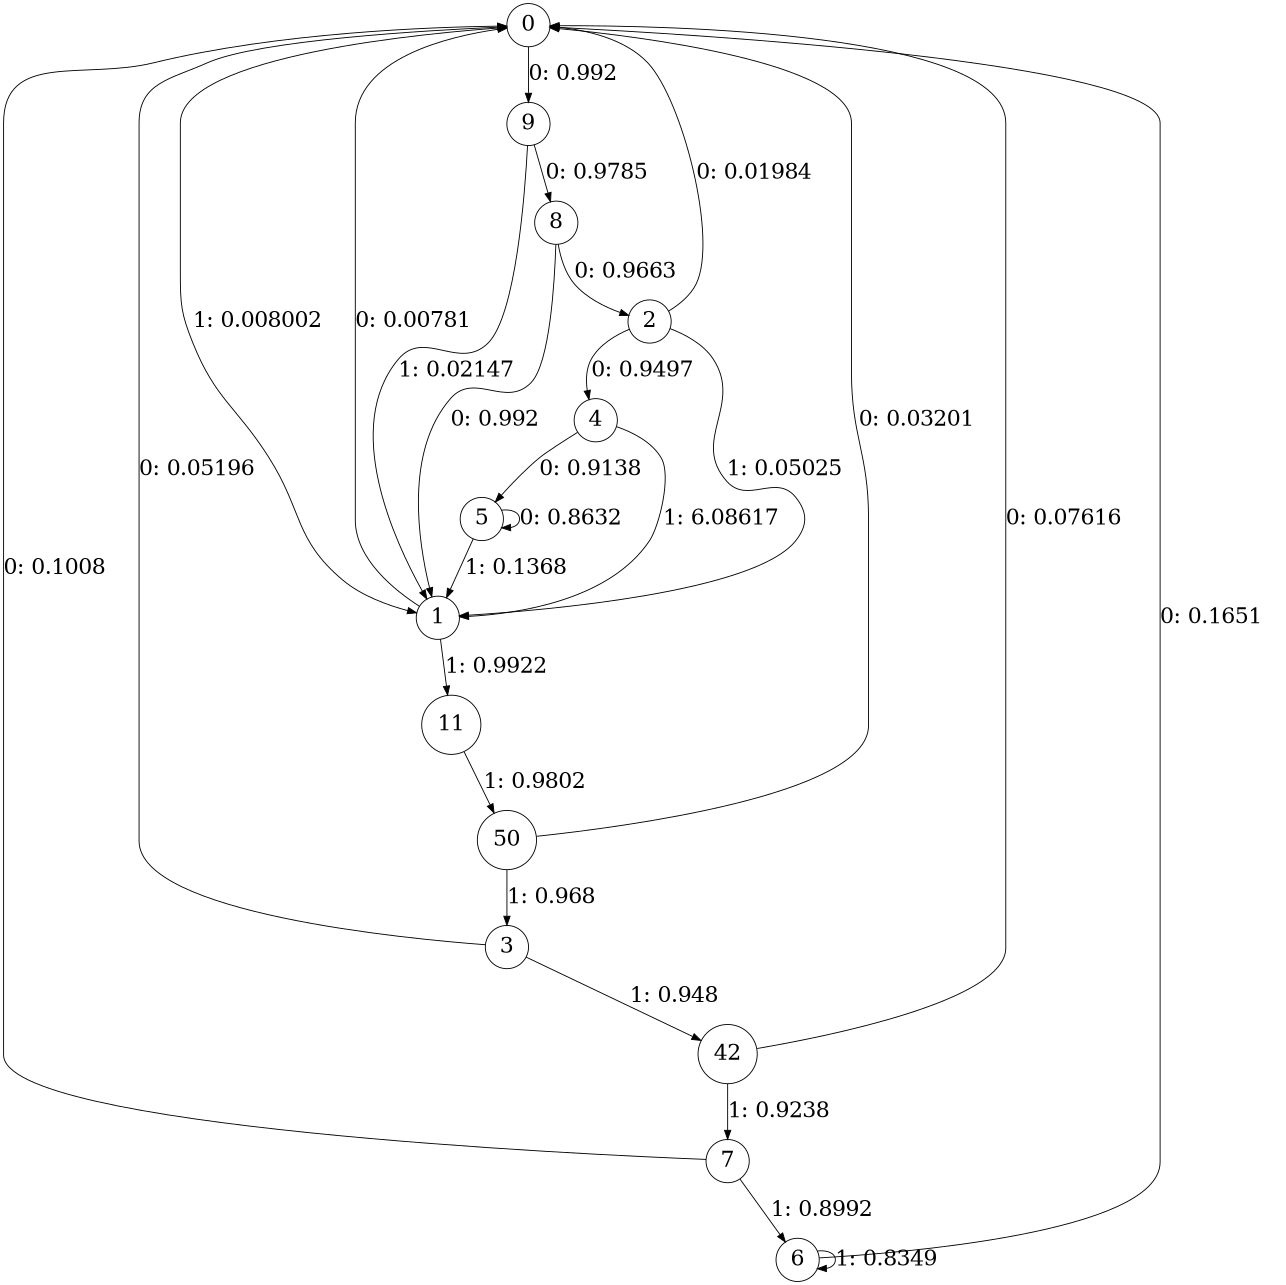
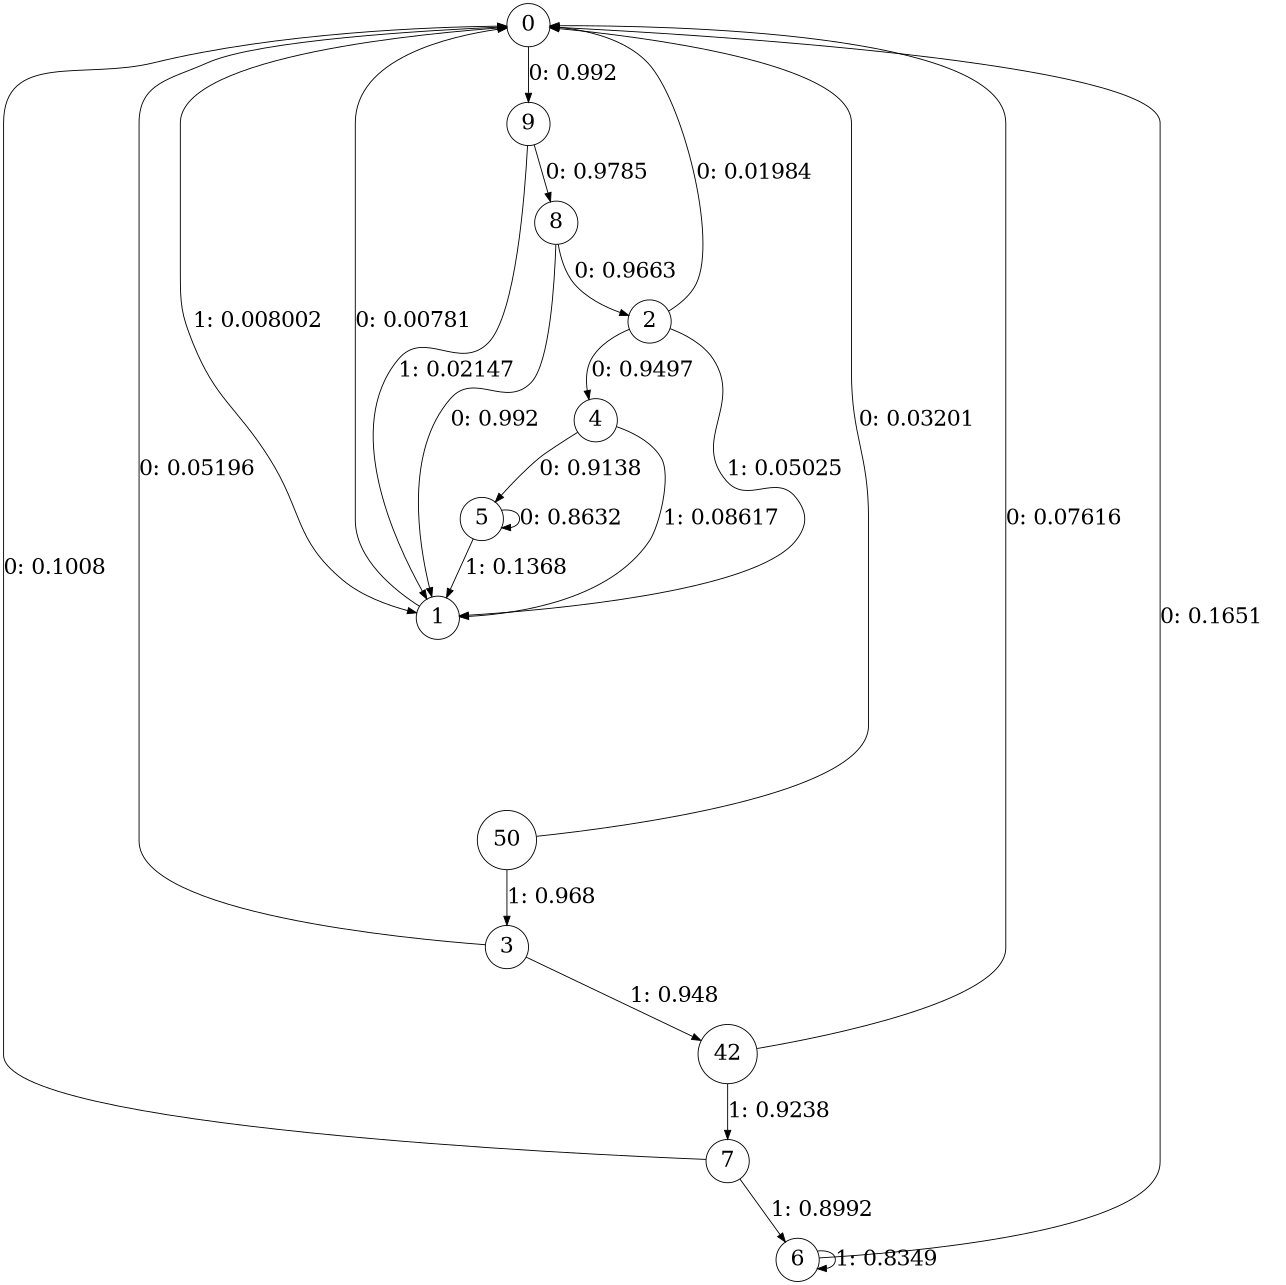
(728, 519) -> (728, 519)
(451, 725) -> none
